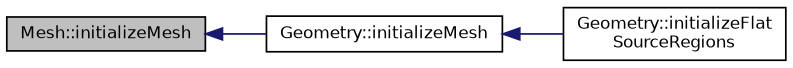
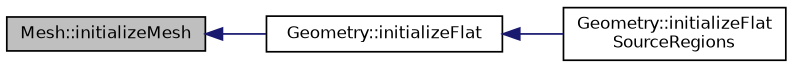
(384, 34) -> (384, 34)
